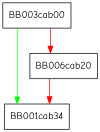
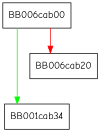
(37, 15) -> (37, 15)
(50, 88) -> none
